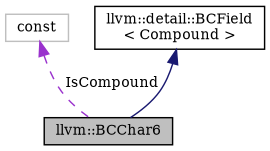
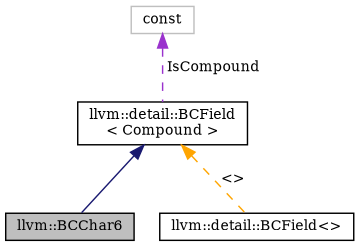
(61, 91) -> (163, 75)
none -> (257, 227)
